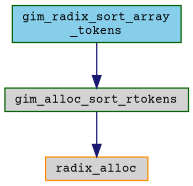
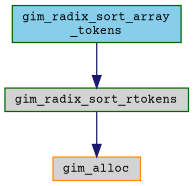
(97, 100) -> (97, 100)
(97, 169) -> (97, 169)
